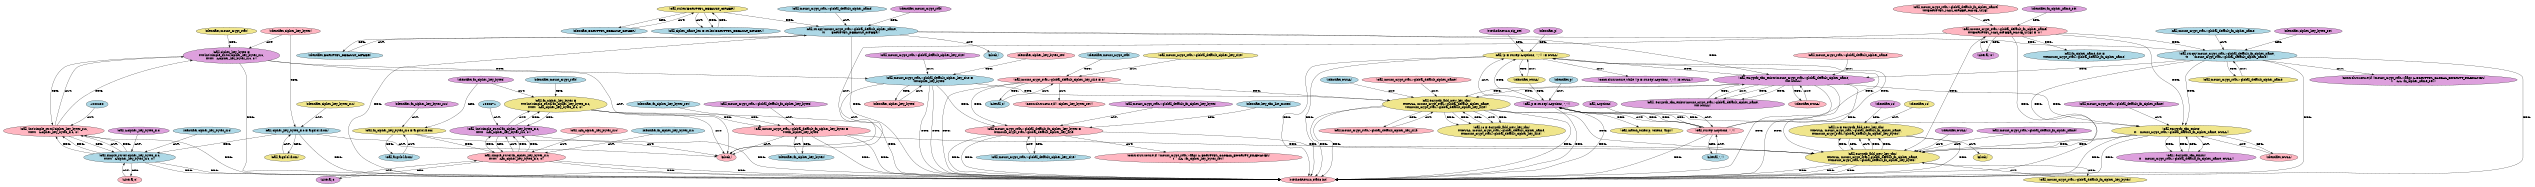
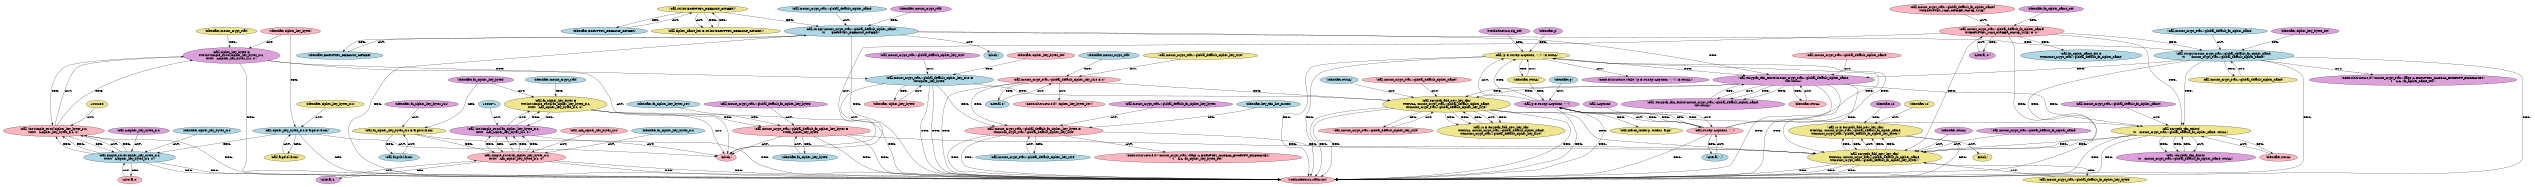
(716, 31) -> (716, 31)
(97, 104) -> (97, 104)
(339, 157) -> (339, 157)
